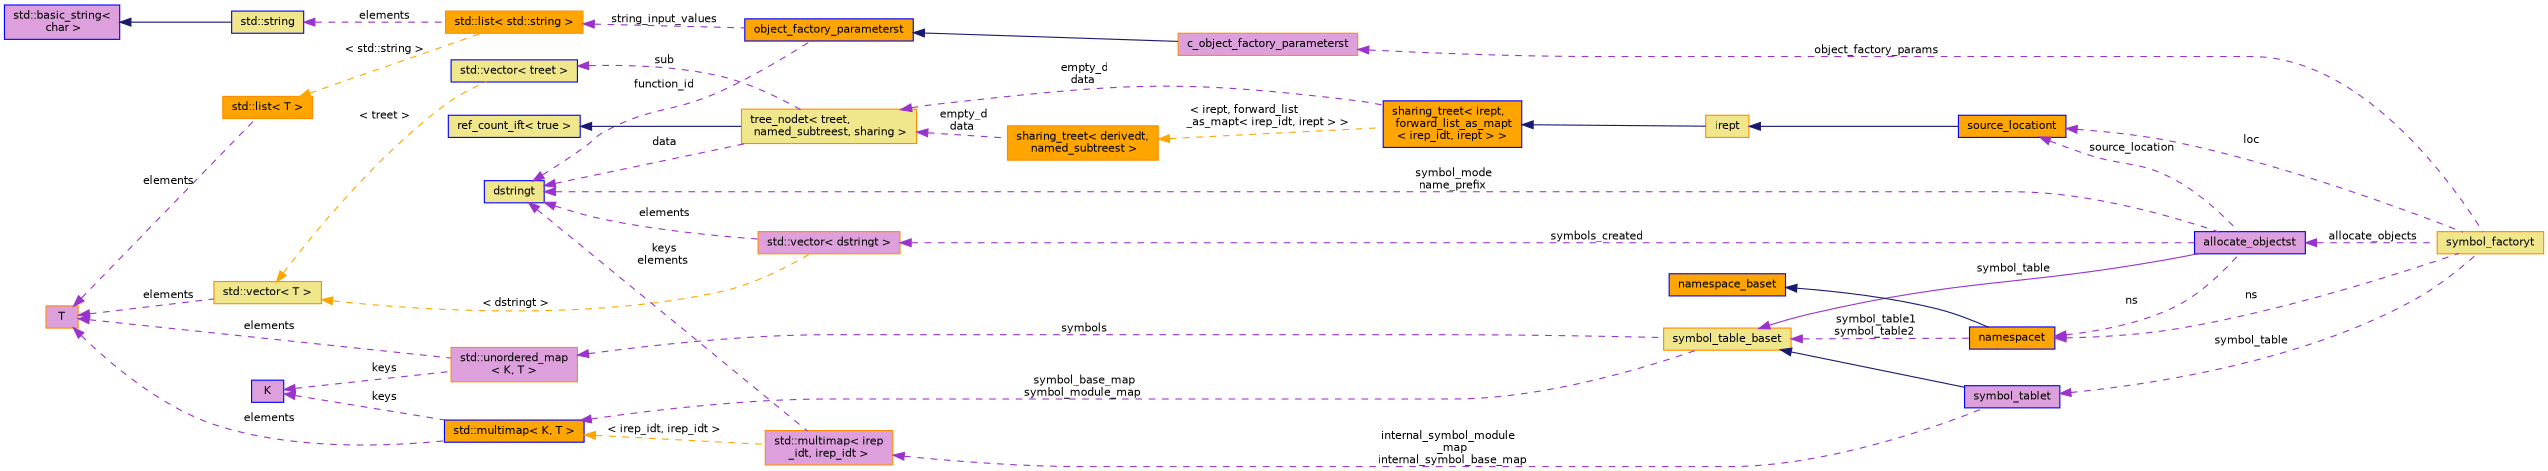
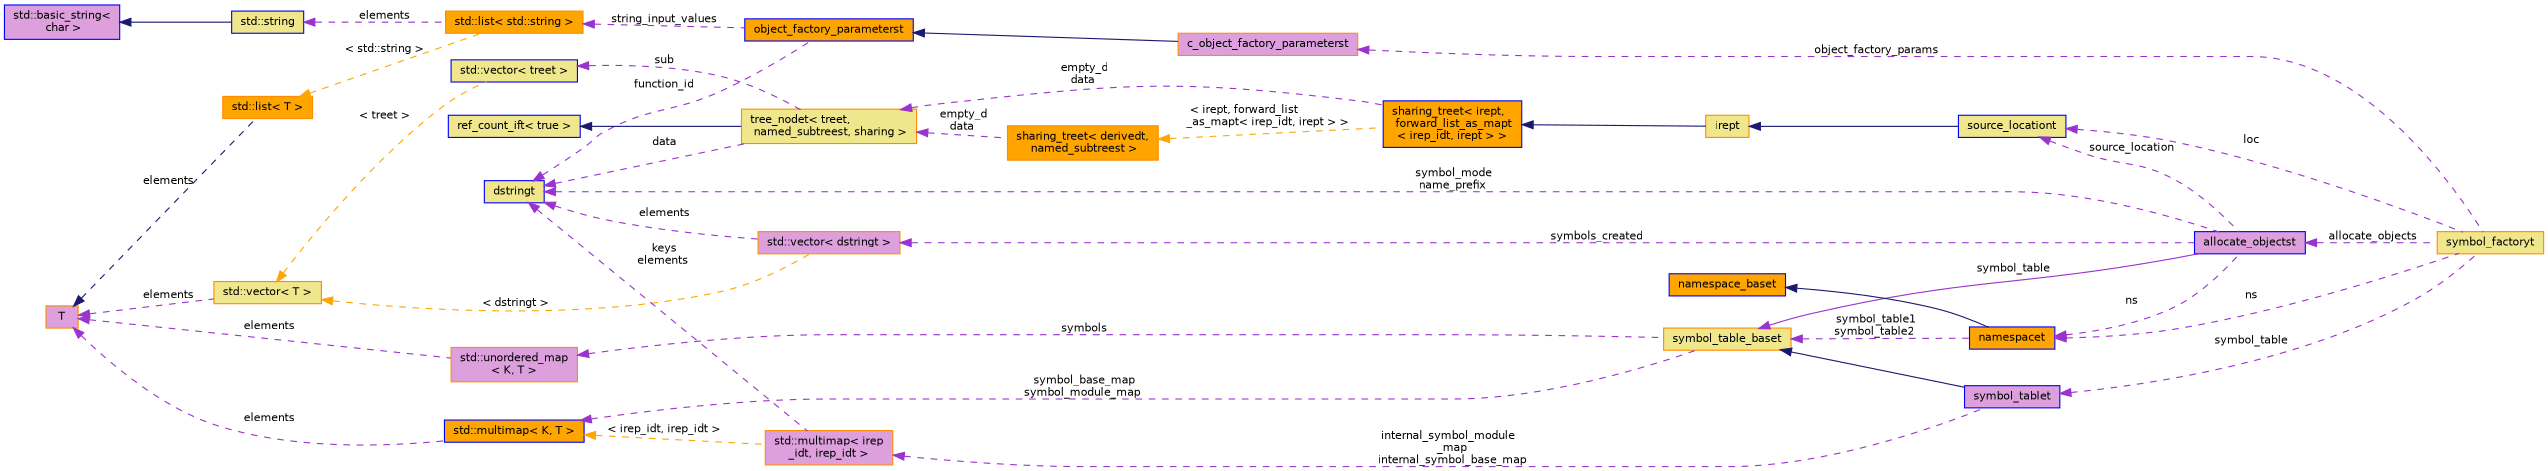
(2012, 126) -> (2012, 126)
(169, 208) -> (169, 208)
(268, 391) -> none
